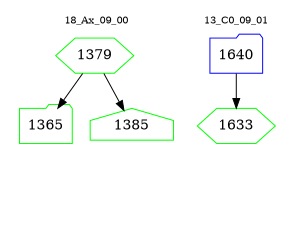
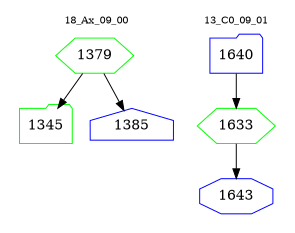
(46, 126) -> (46, 126)
(132, 126) -> (132, 126)
none -> (236, 196)
